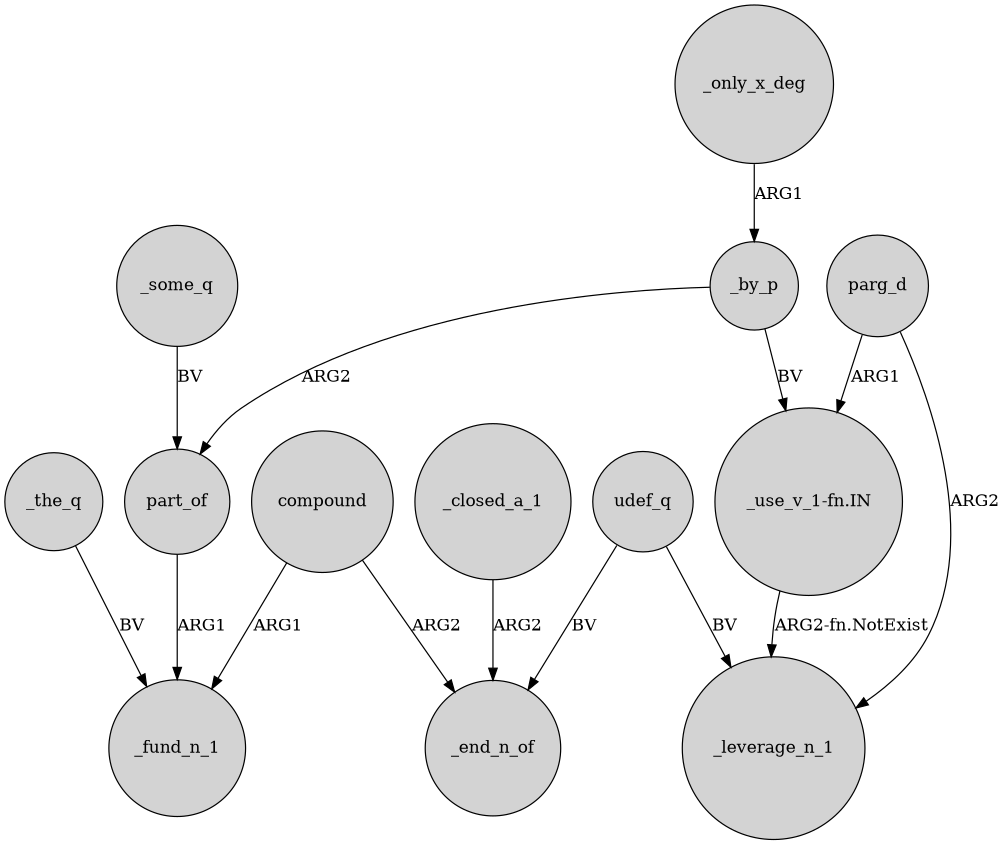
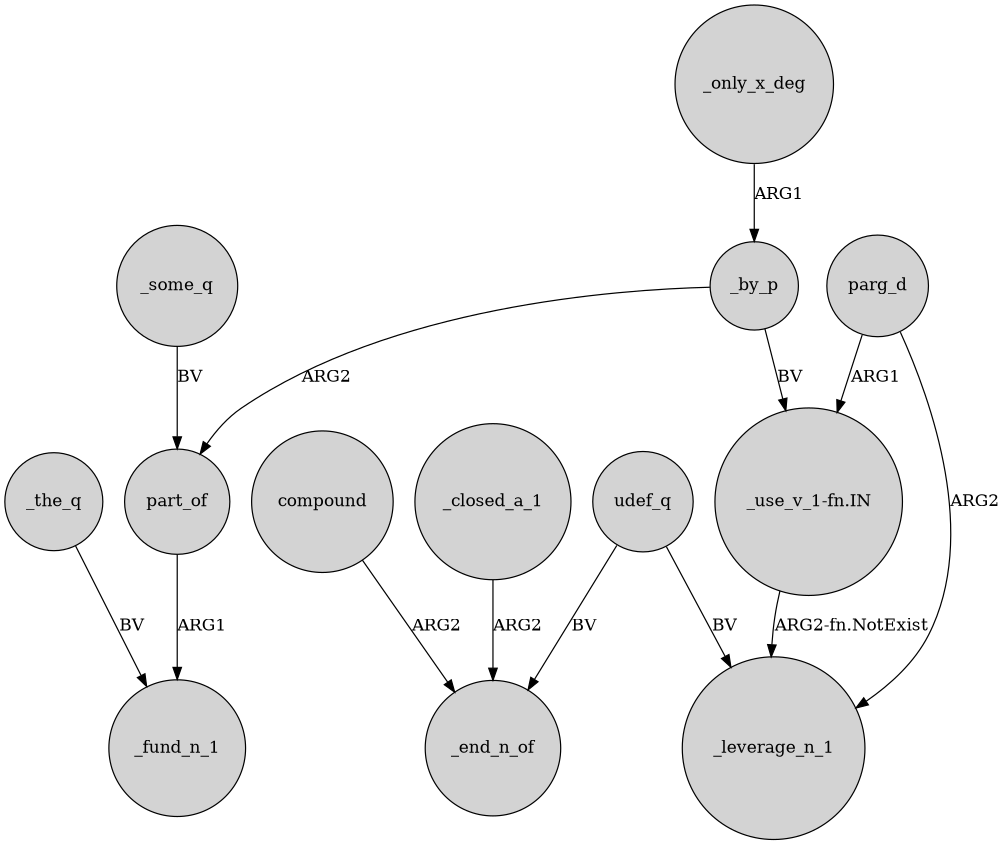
(252, 621) -> none
